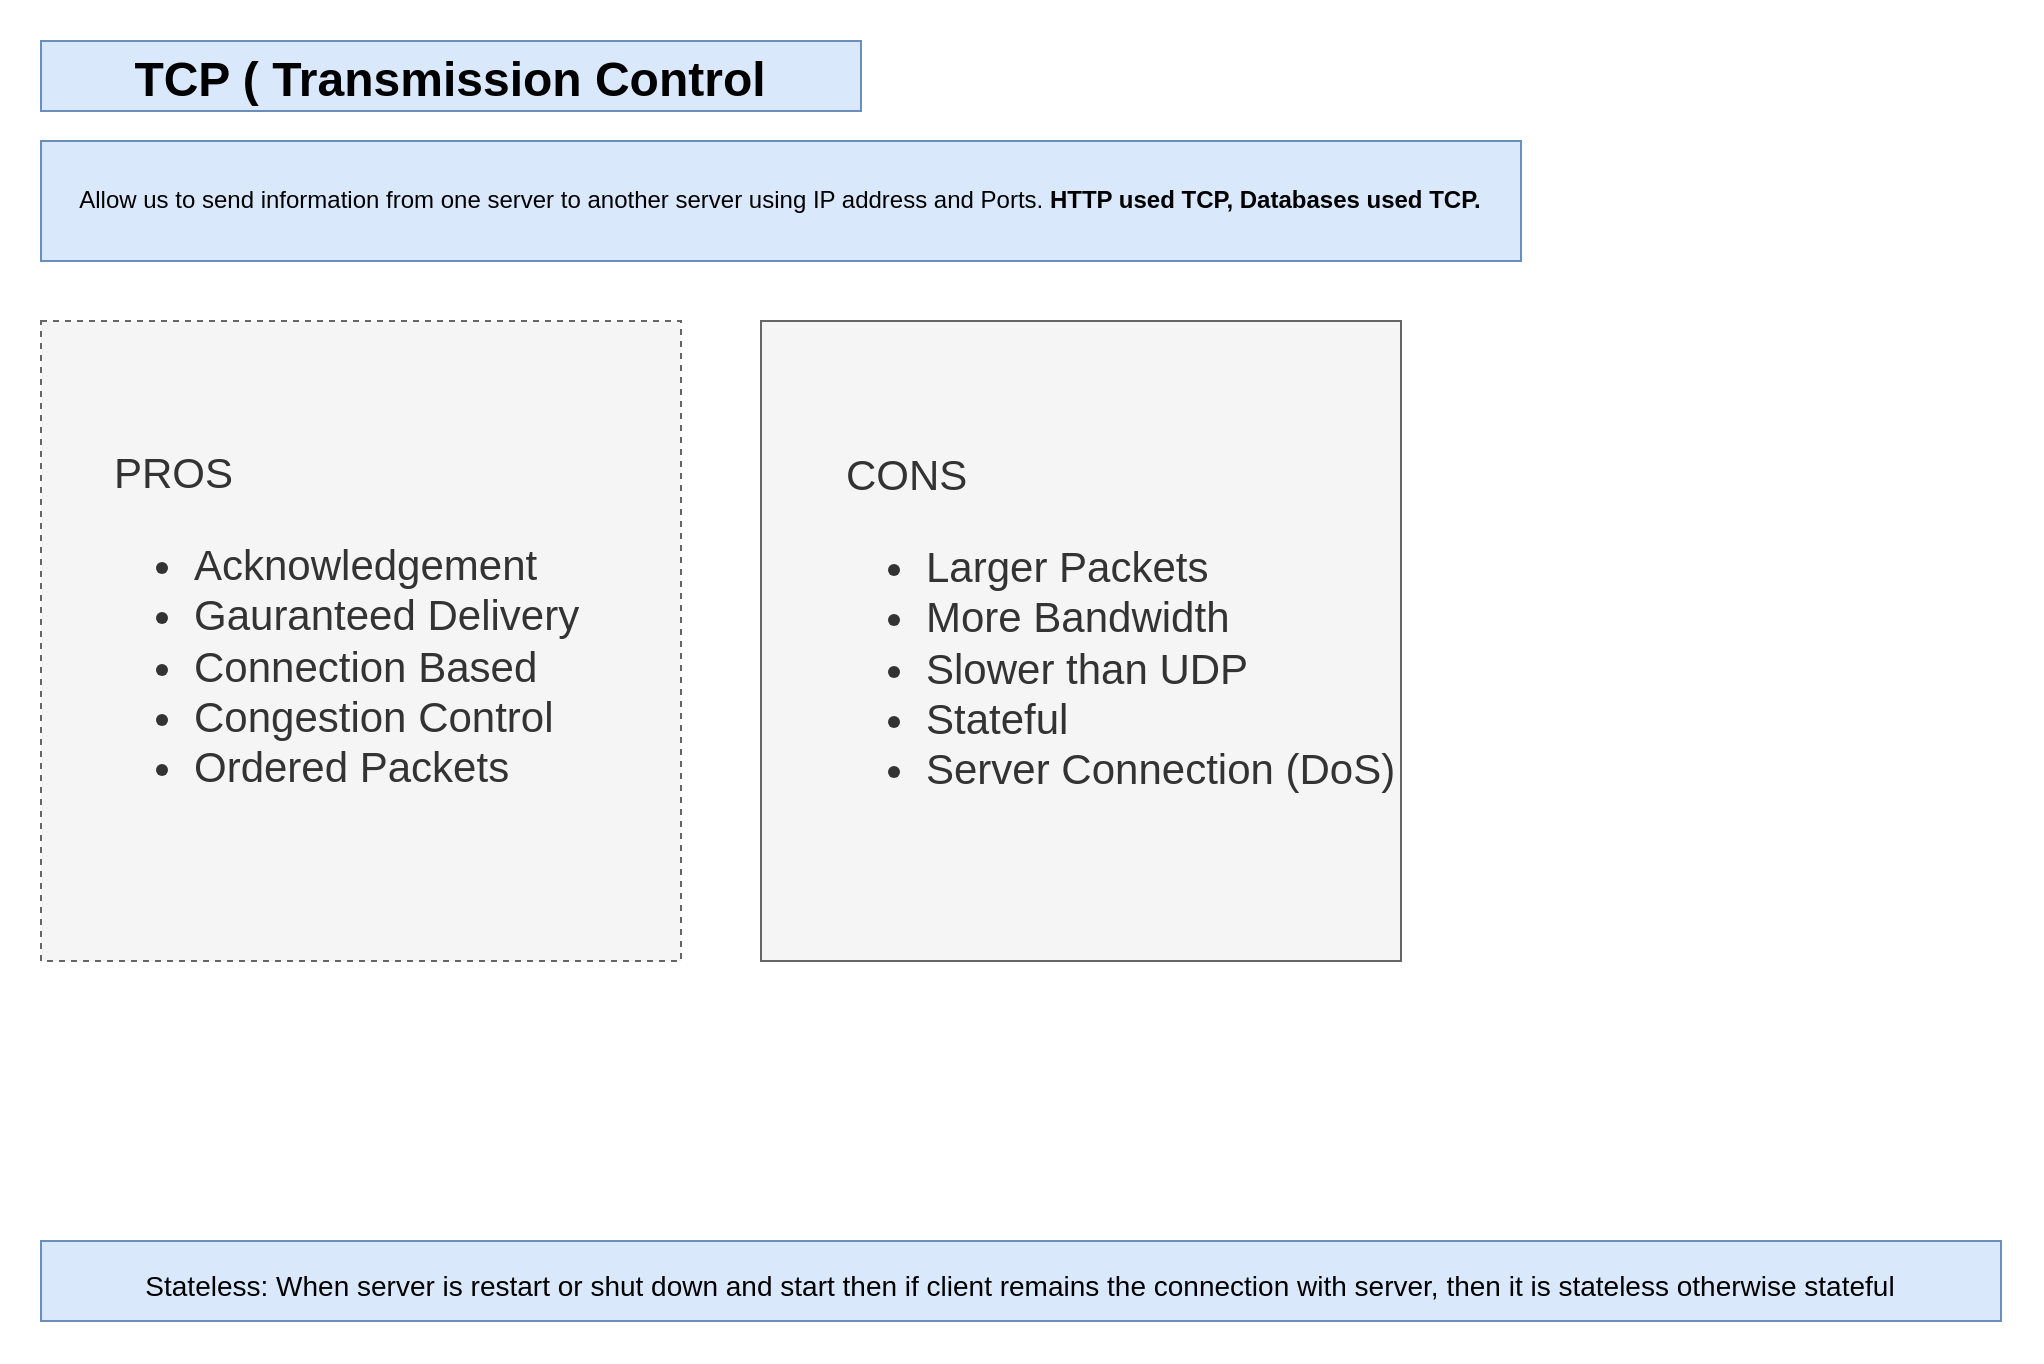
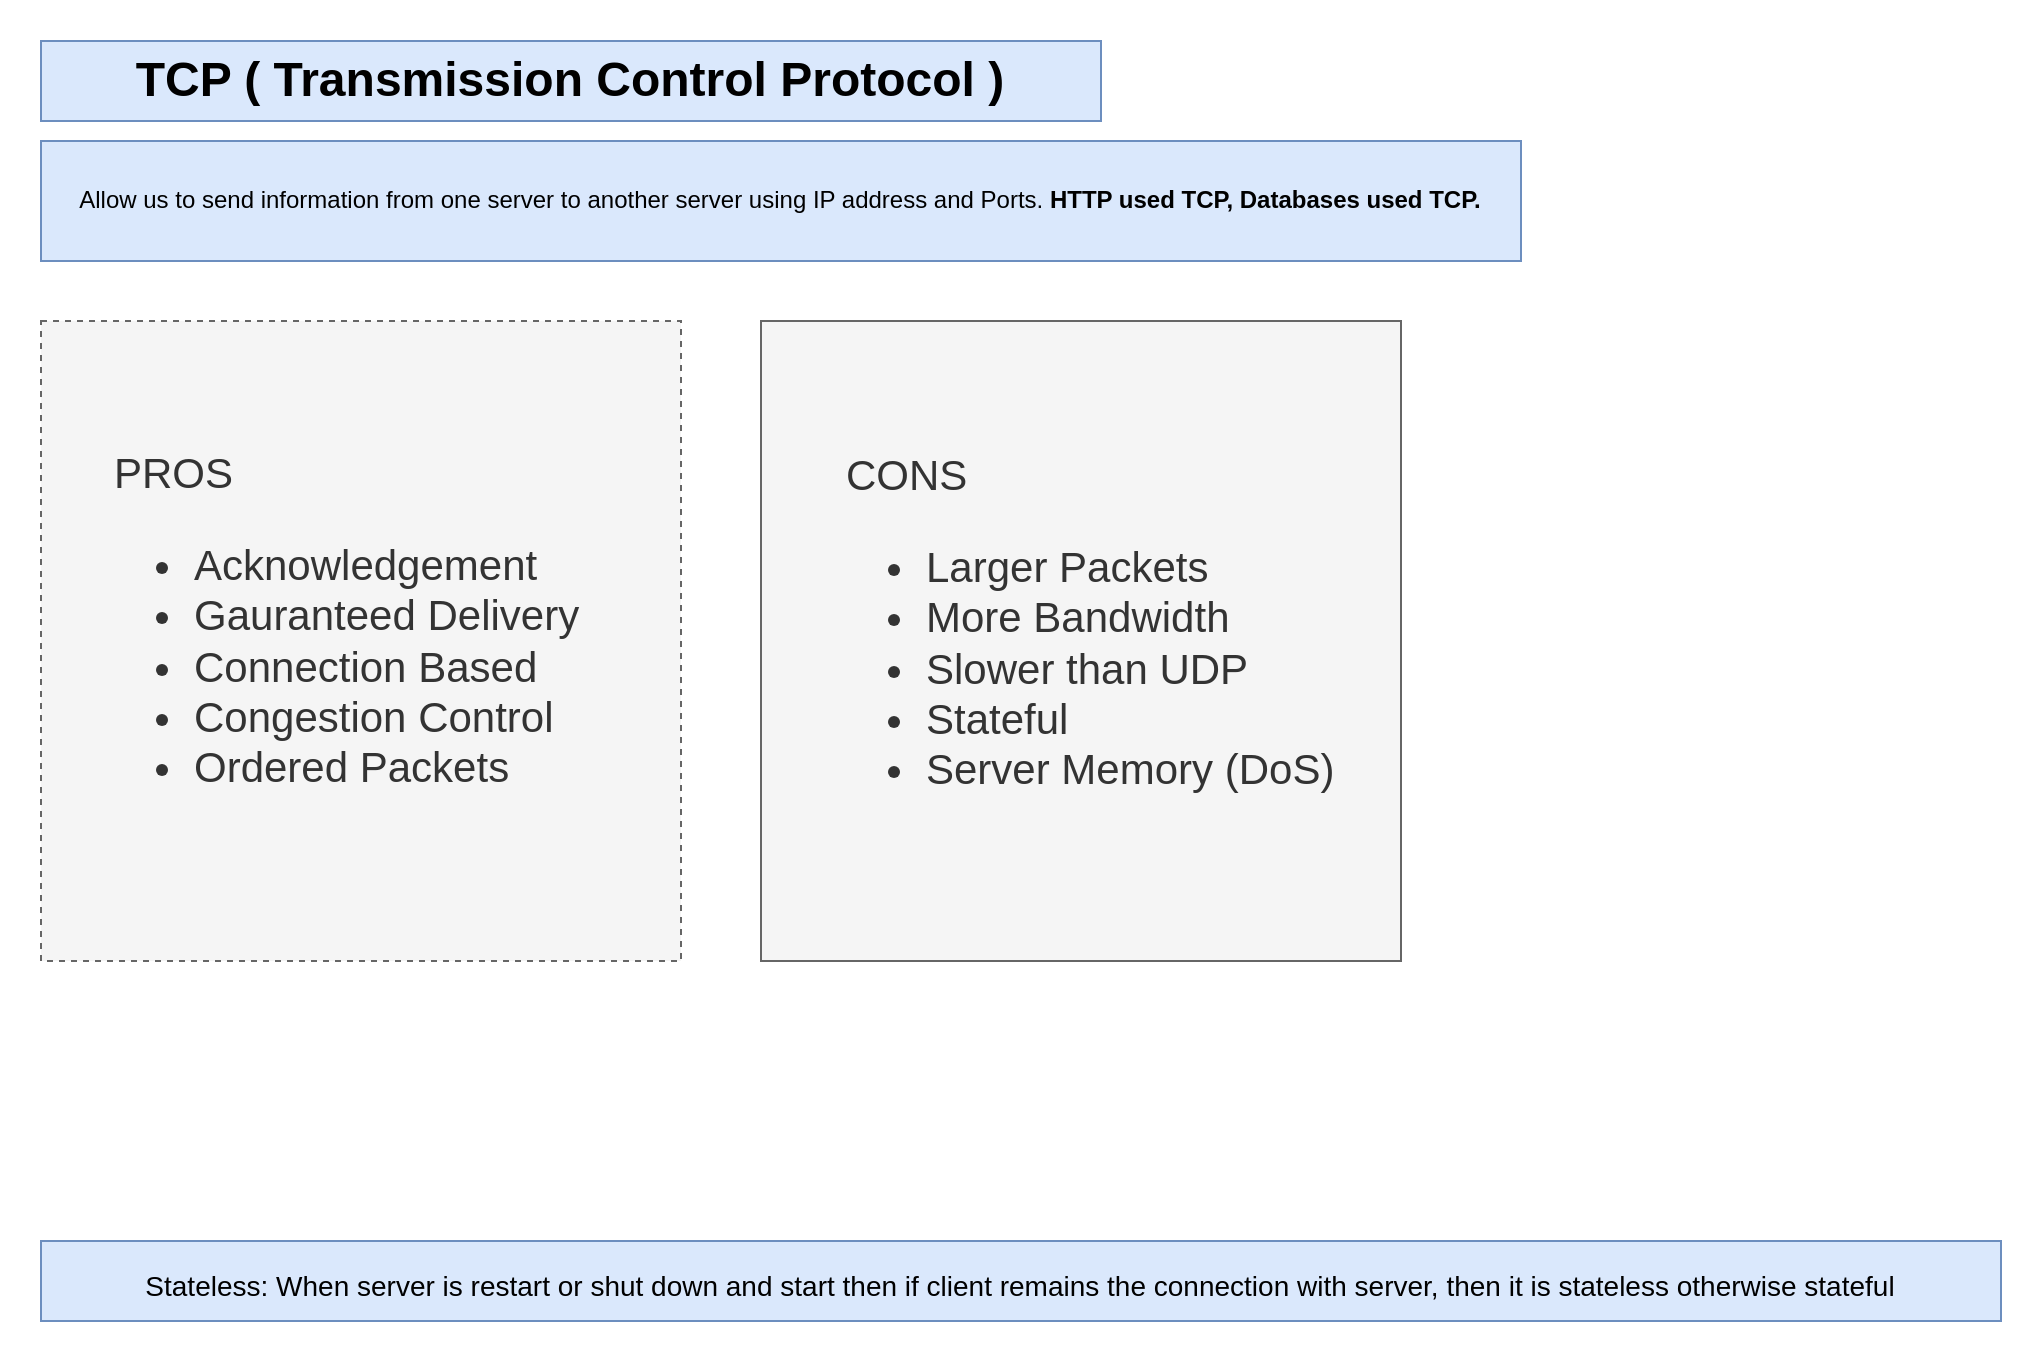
(451, 76) -> (571, 81)
(1101, 643) -> (1060, 643)
